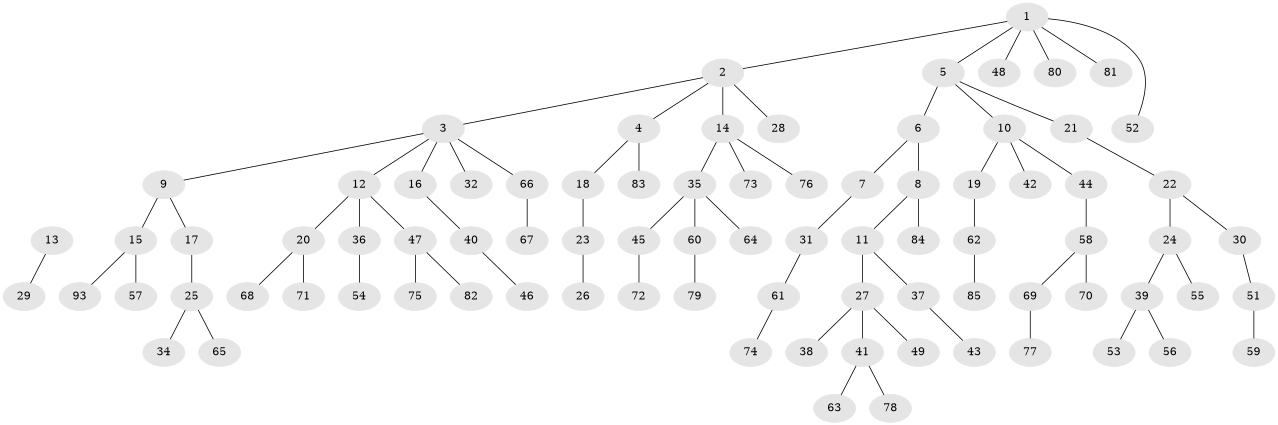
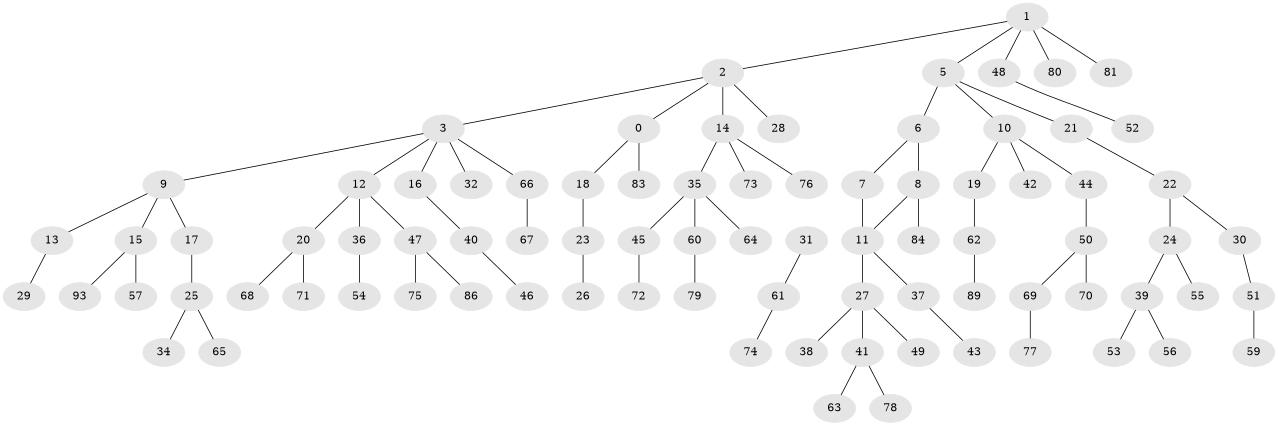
(1124, 44) -> (1065, 102)
(639, 129) -> (639, 129)
none -> (108, 213)
(835, 213) -> (863, 213)
(1086, 241) -> (1086, 241)
(471, 297) -> (471, 297)
(974, 297) -> (974, 297)
